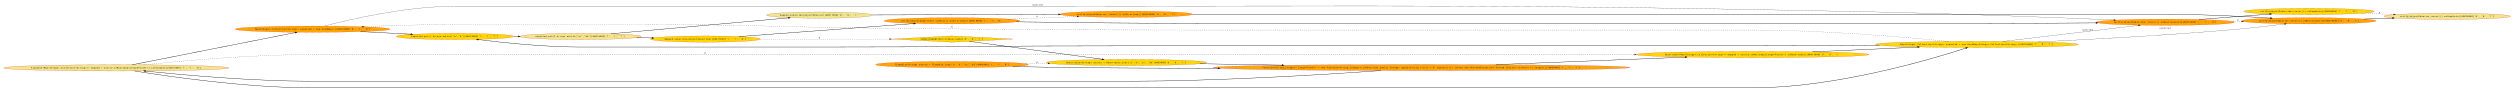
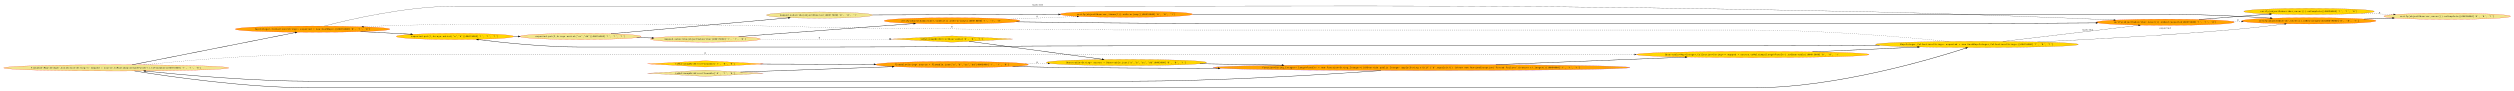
(705, 39) -> (705, 39)
none -> (705, 64)
none -> (705, 73)
